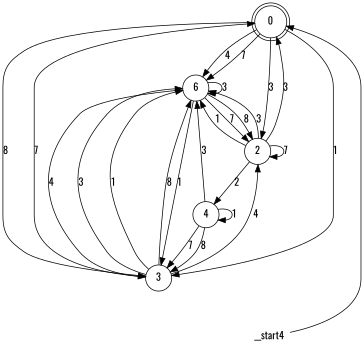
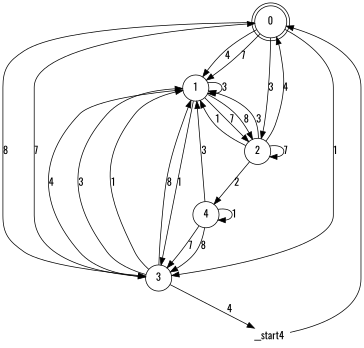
(196, 88) -> (196, 88)
(286, 88) -> (286, 88)
(234, 239) -> (209, 305)
